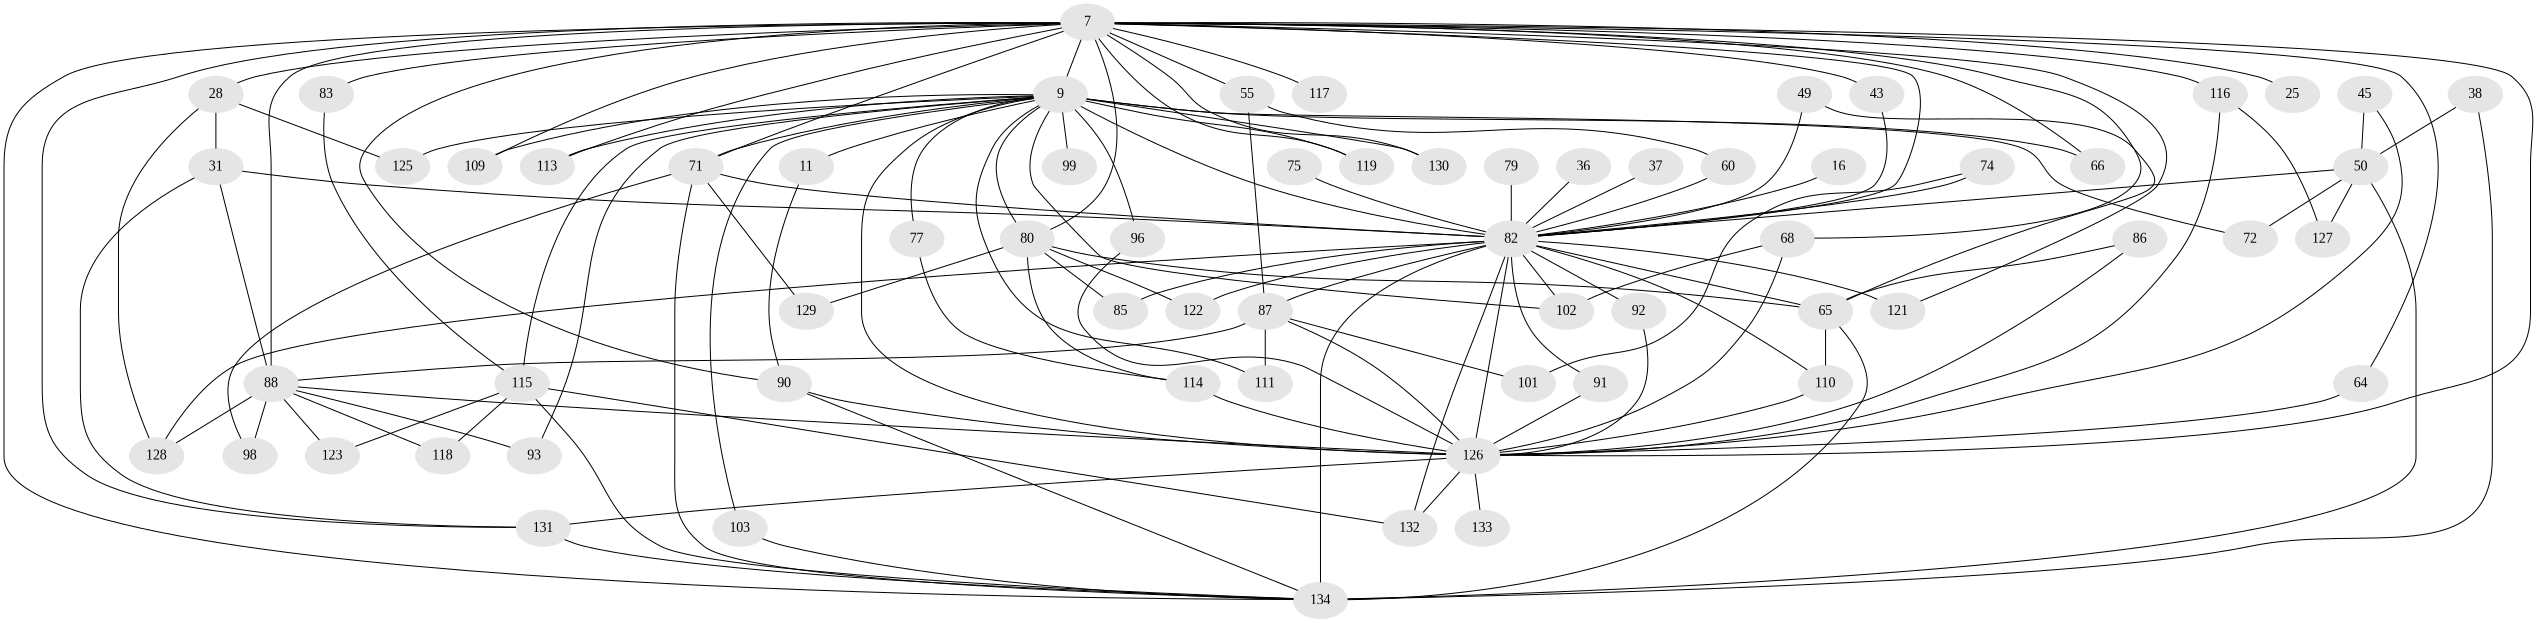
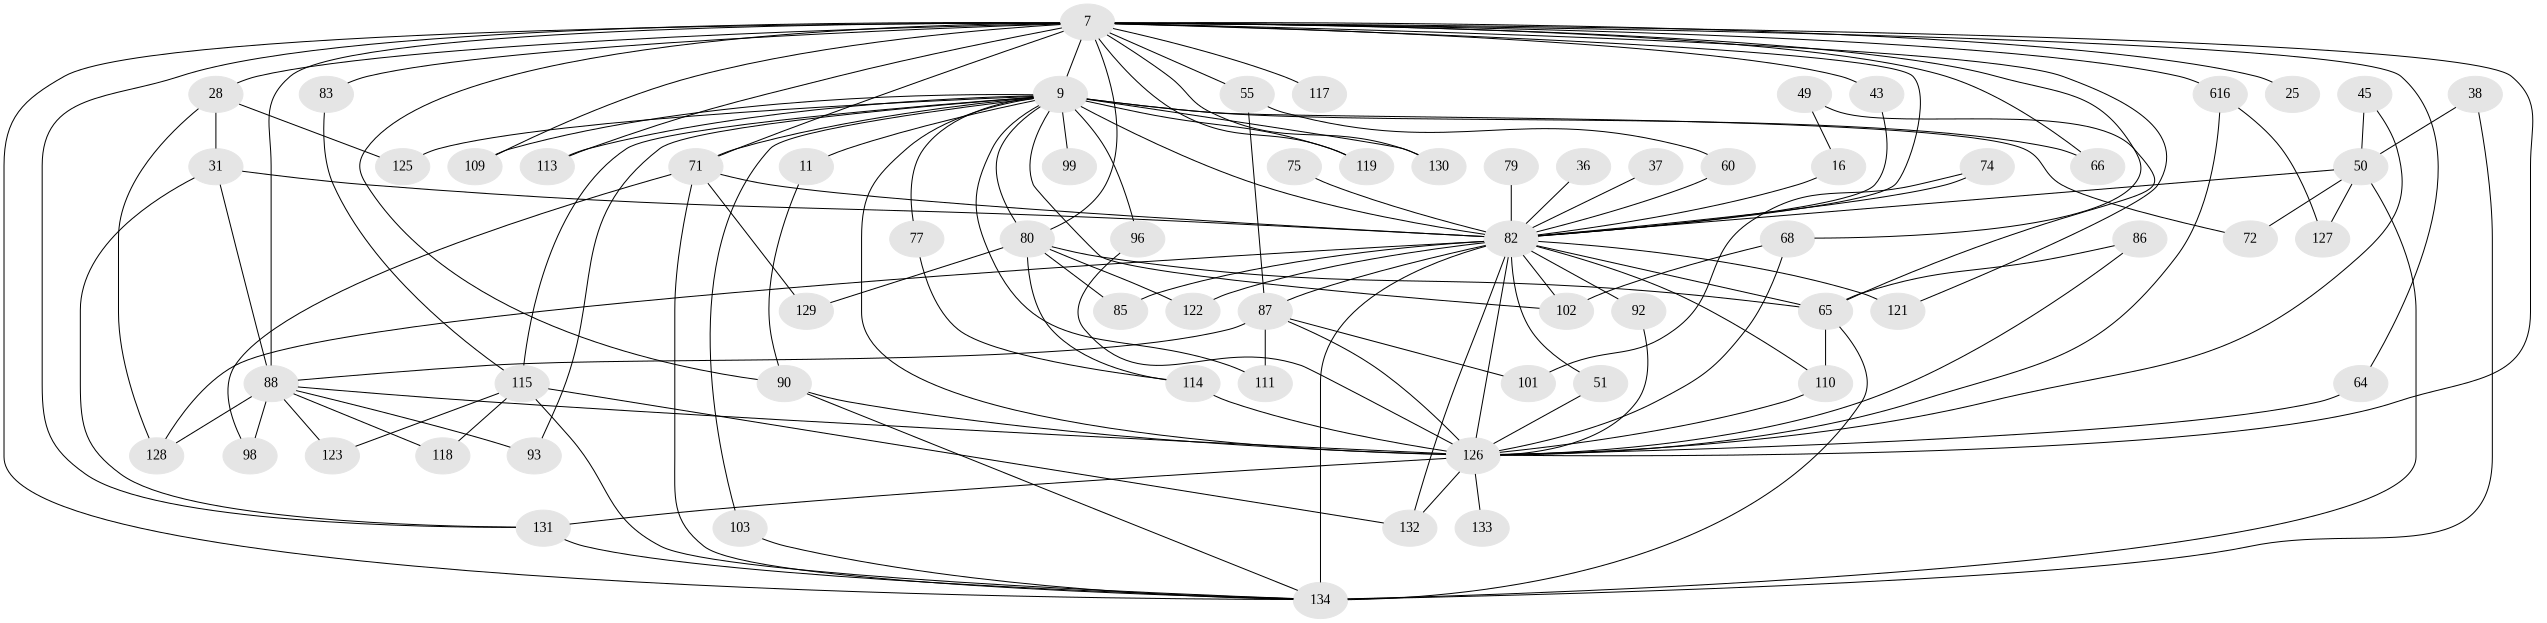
(2220, 94) -> (2220, 94)
(1761, 187) -> (1823, 133)
(1601, 384) -> (1601, 384)
